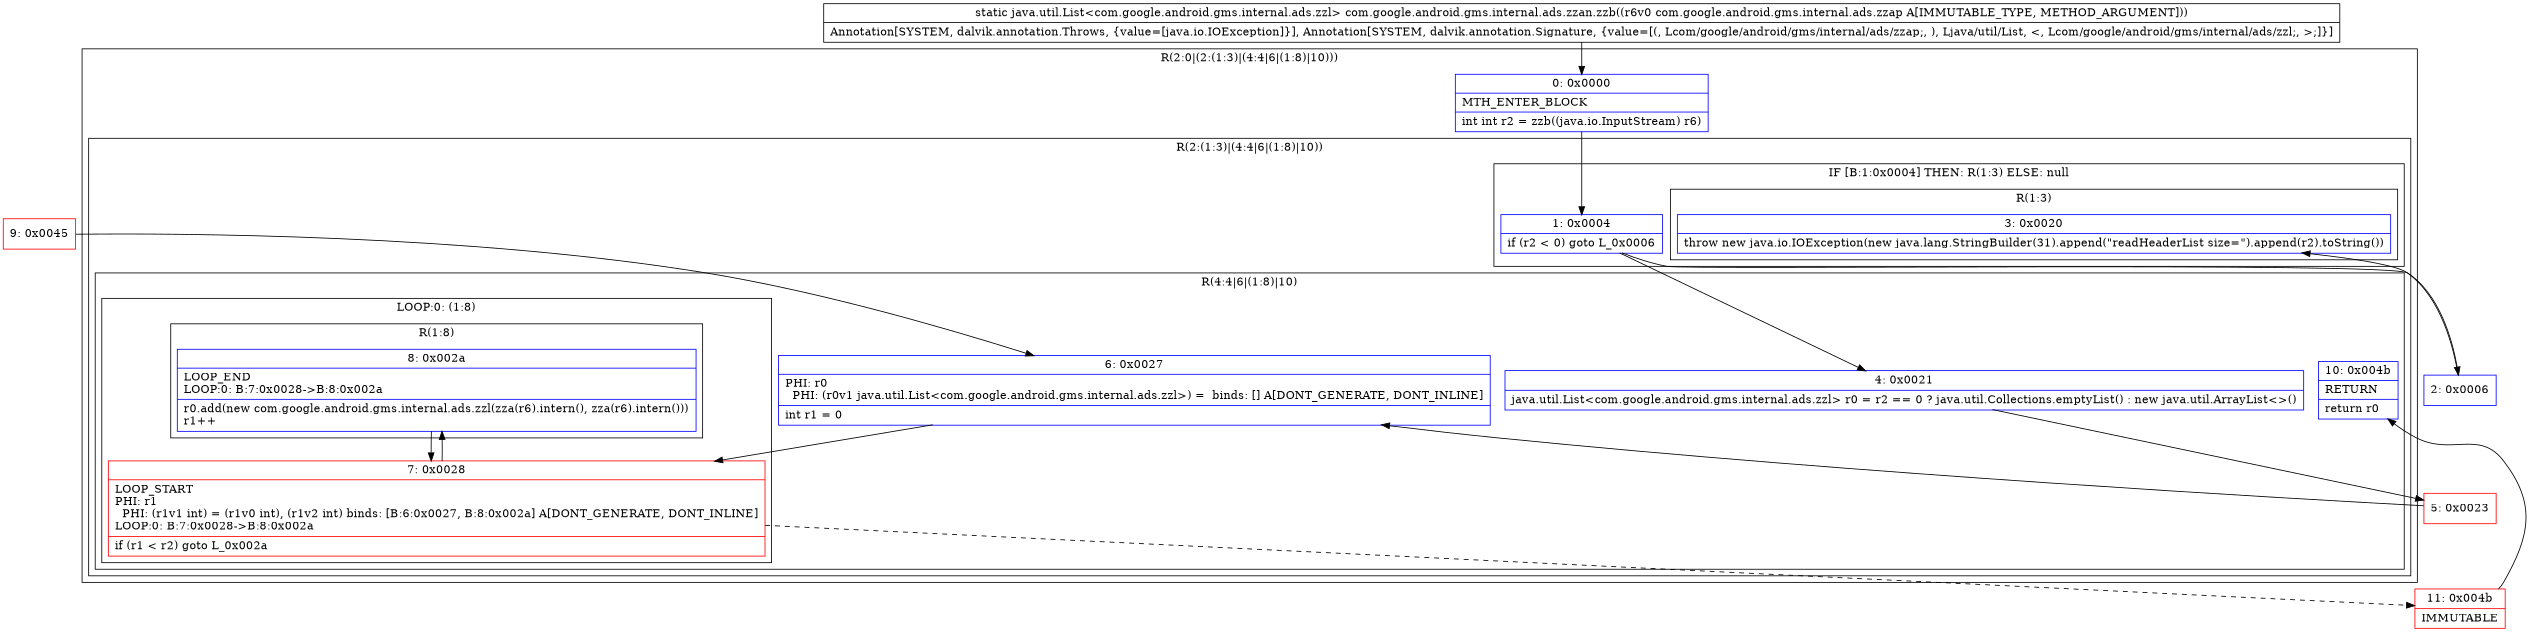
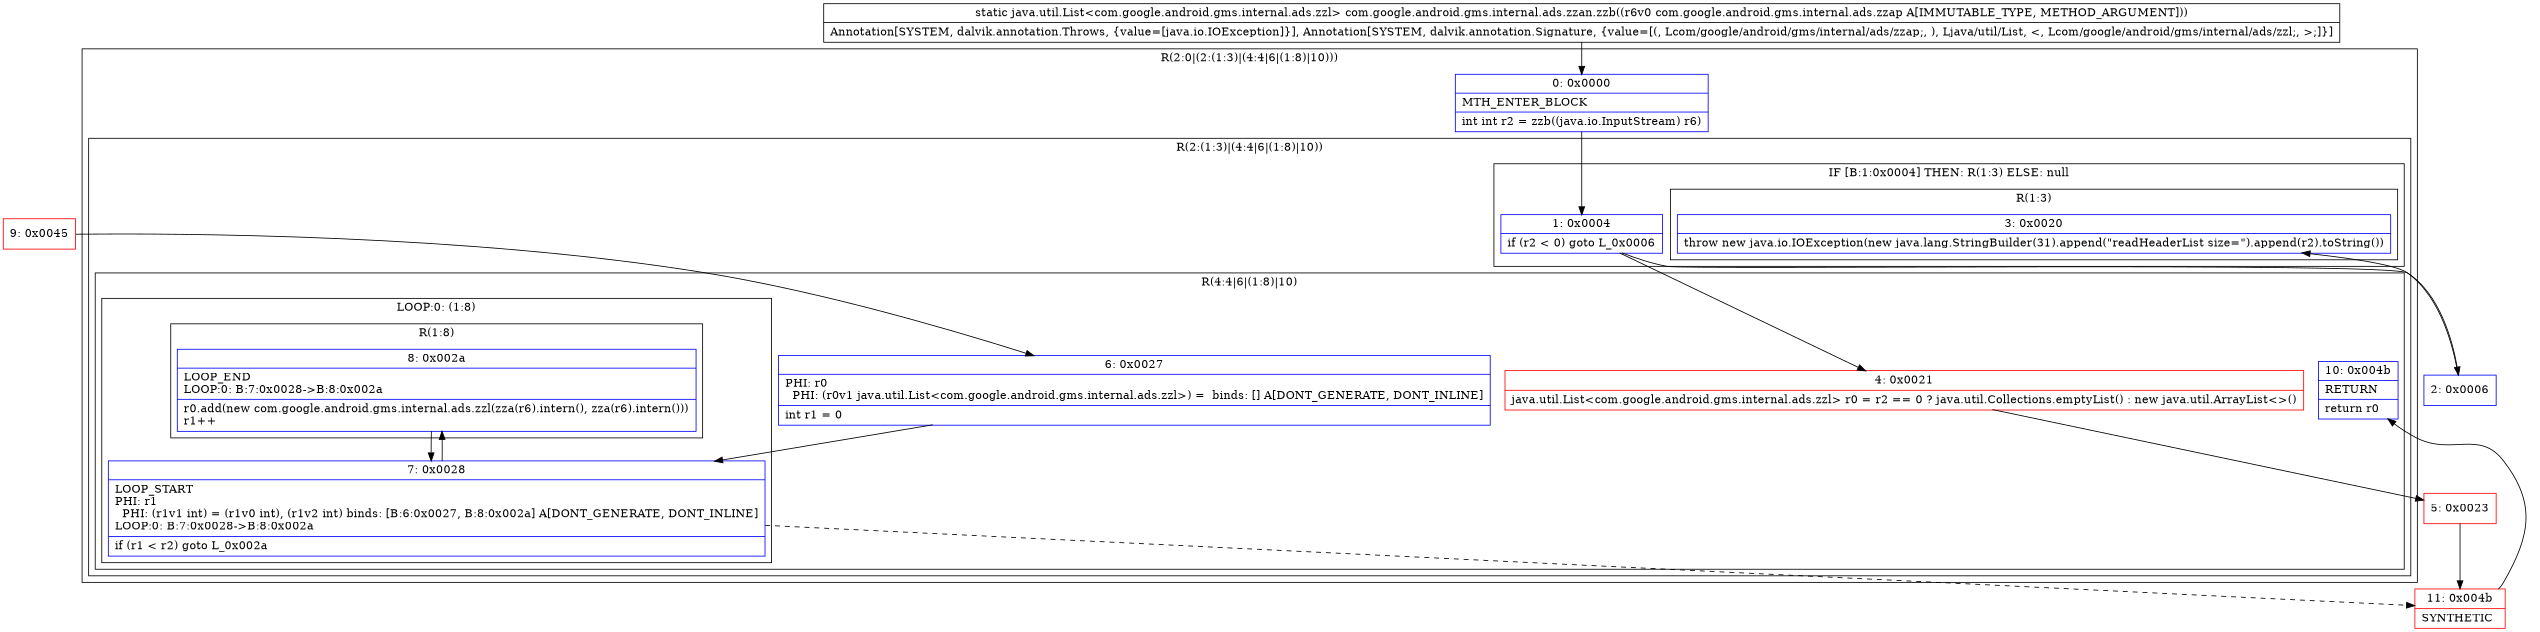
(1904, 390) -> (1904, 390)
(1906, 473) -> (2460, 552)
(437, 509) -> (437, 509)
(2460, 618) -> (2458, 618)
